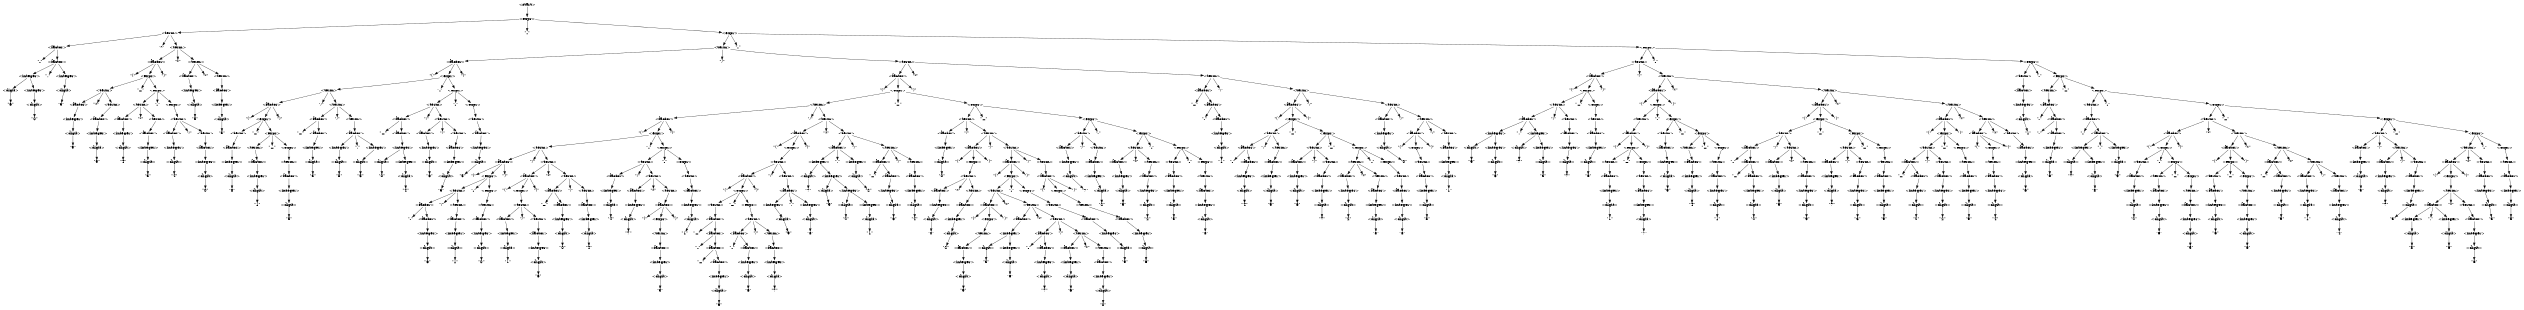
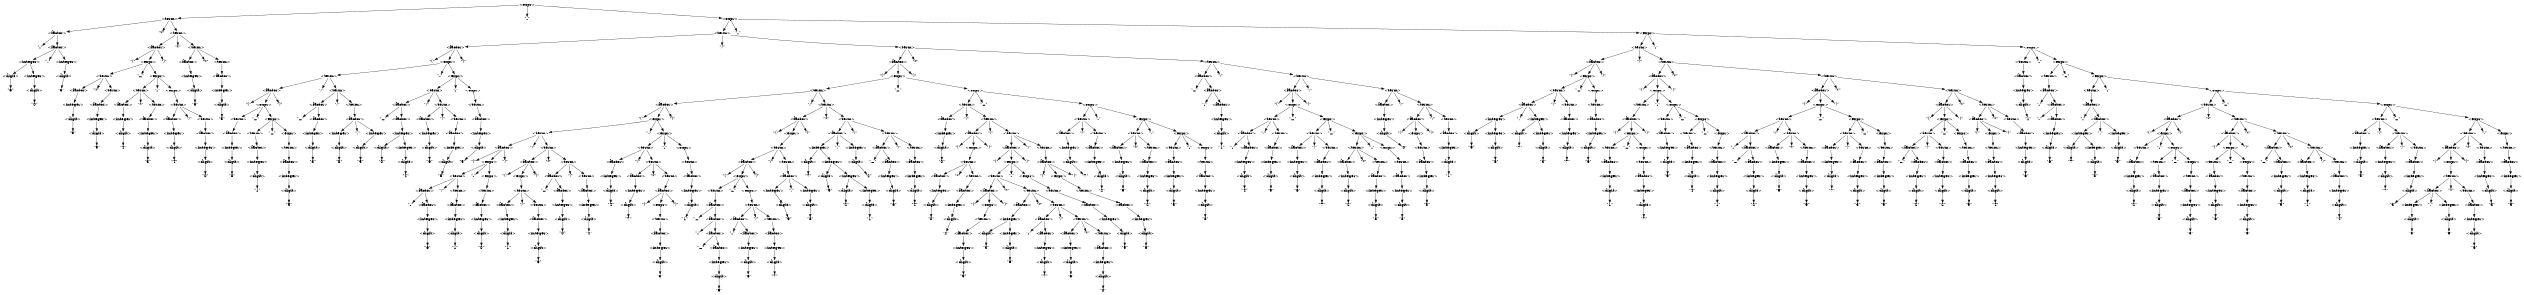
(527, 5) -> none
